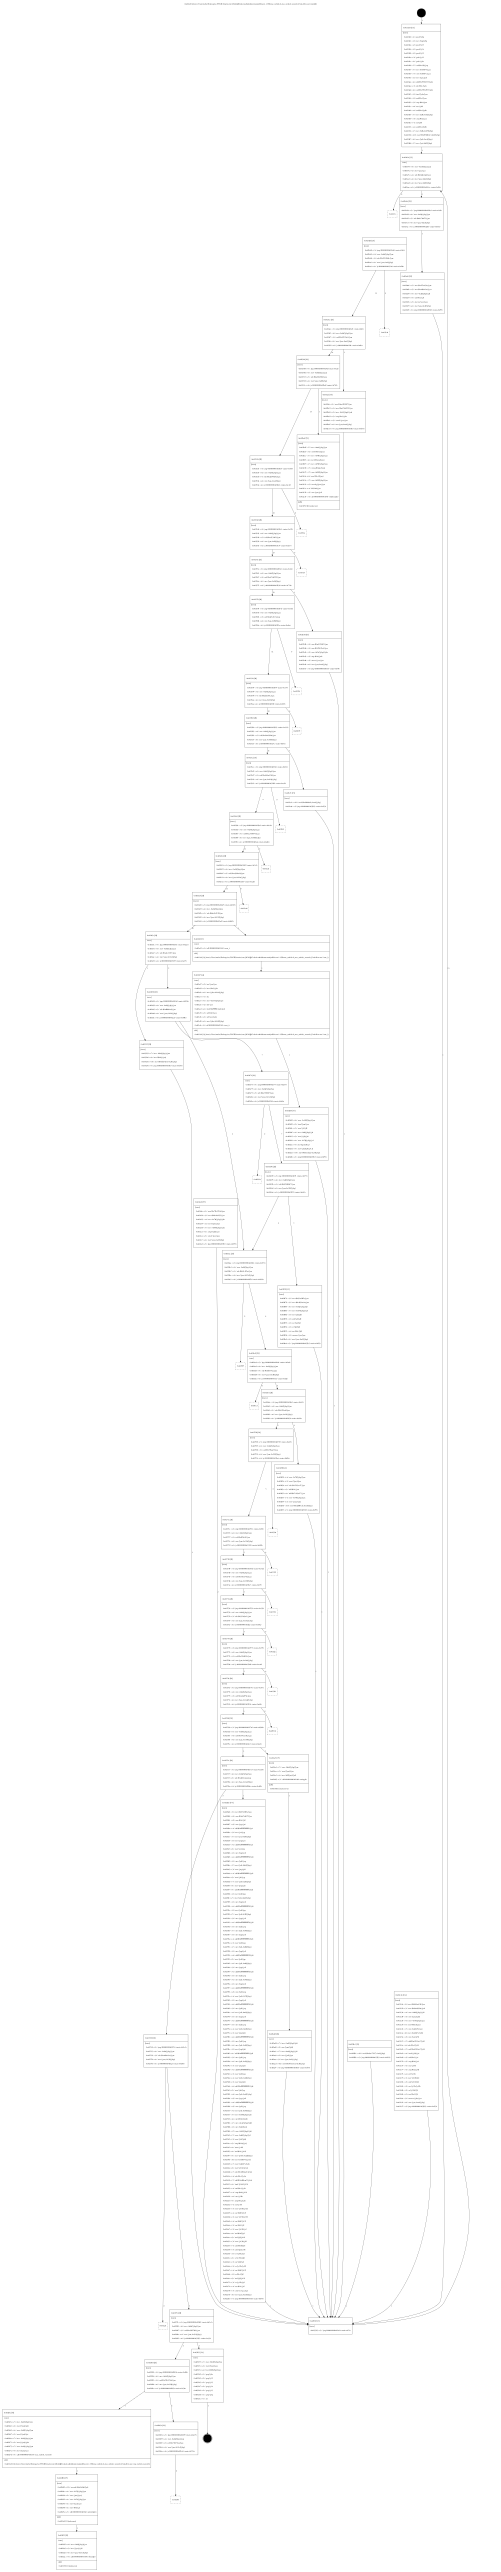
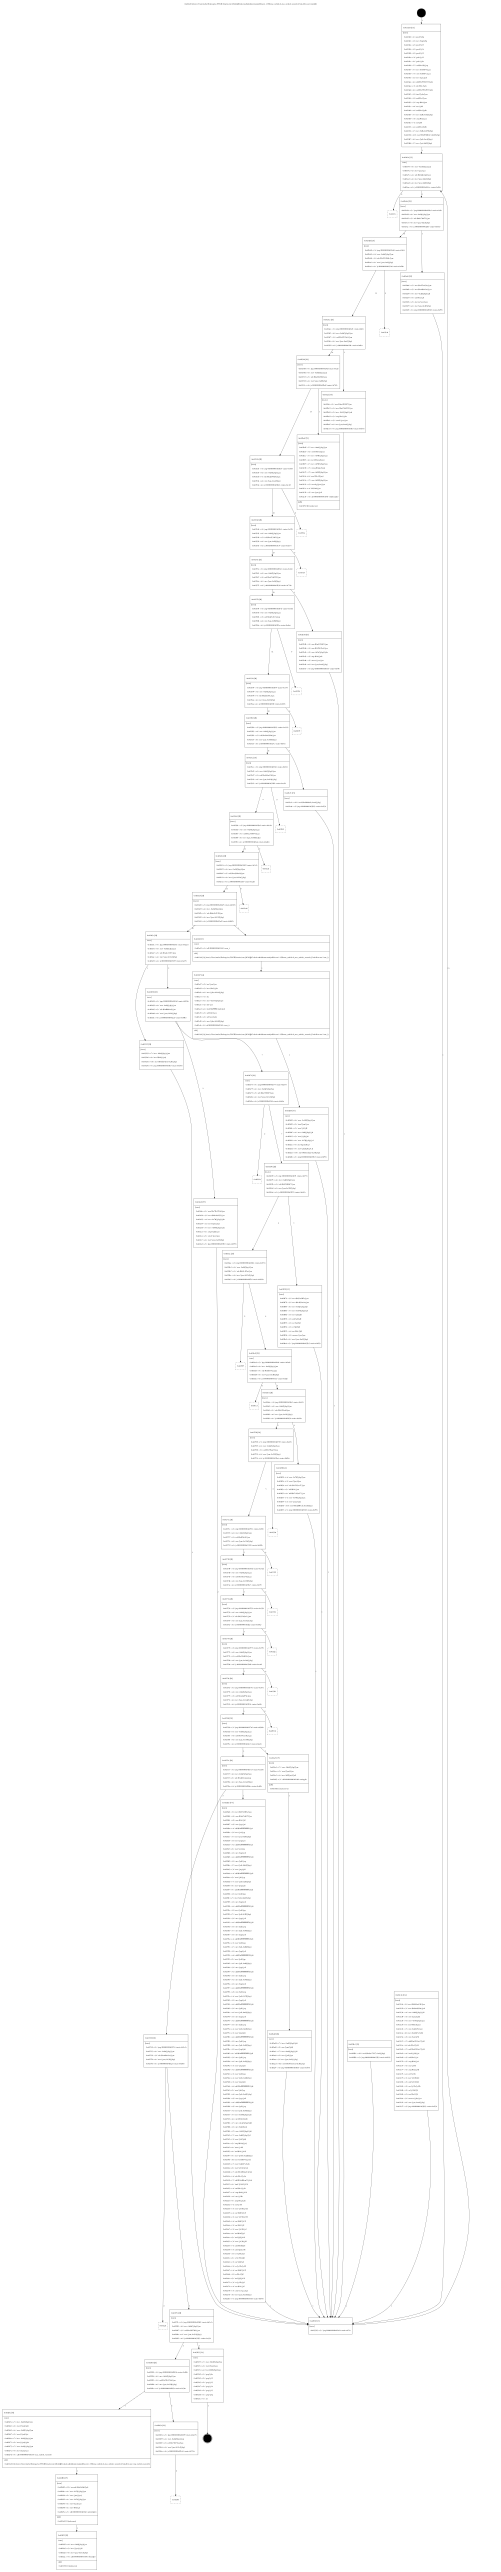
none -> (403, 233)
(226, 1131) -> (203, 1107)
